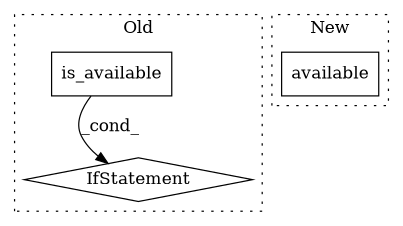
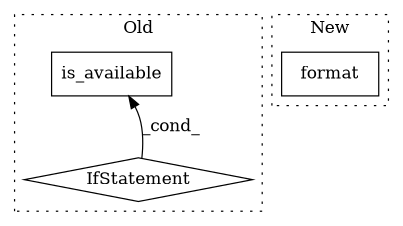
(330, 74) -> (330, 74)
(79, 128) -> (142, 132)
